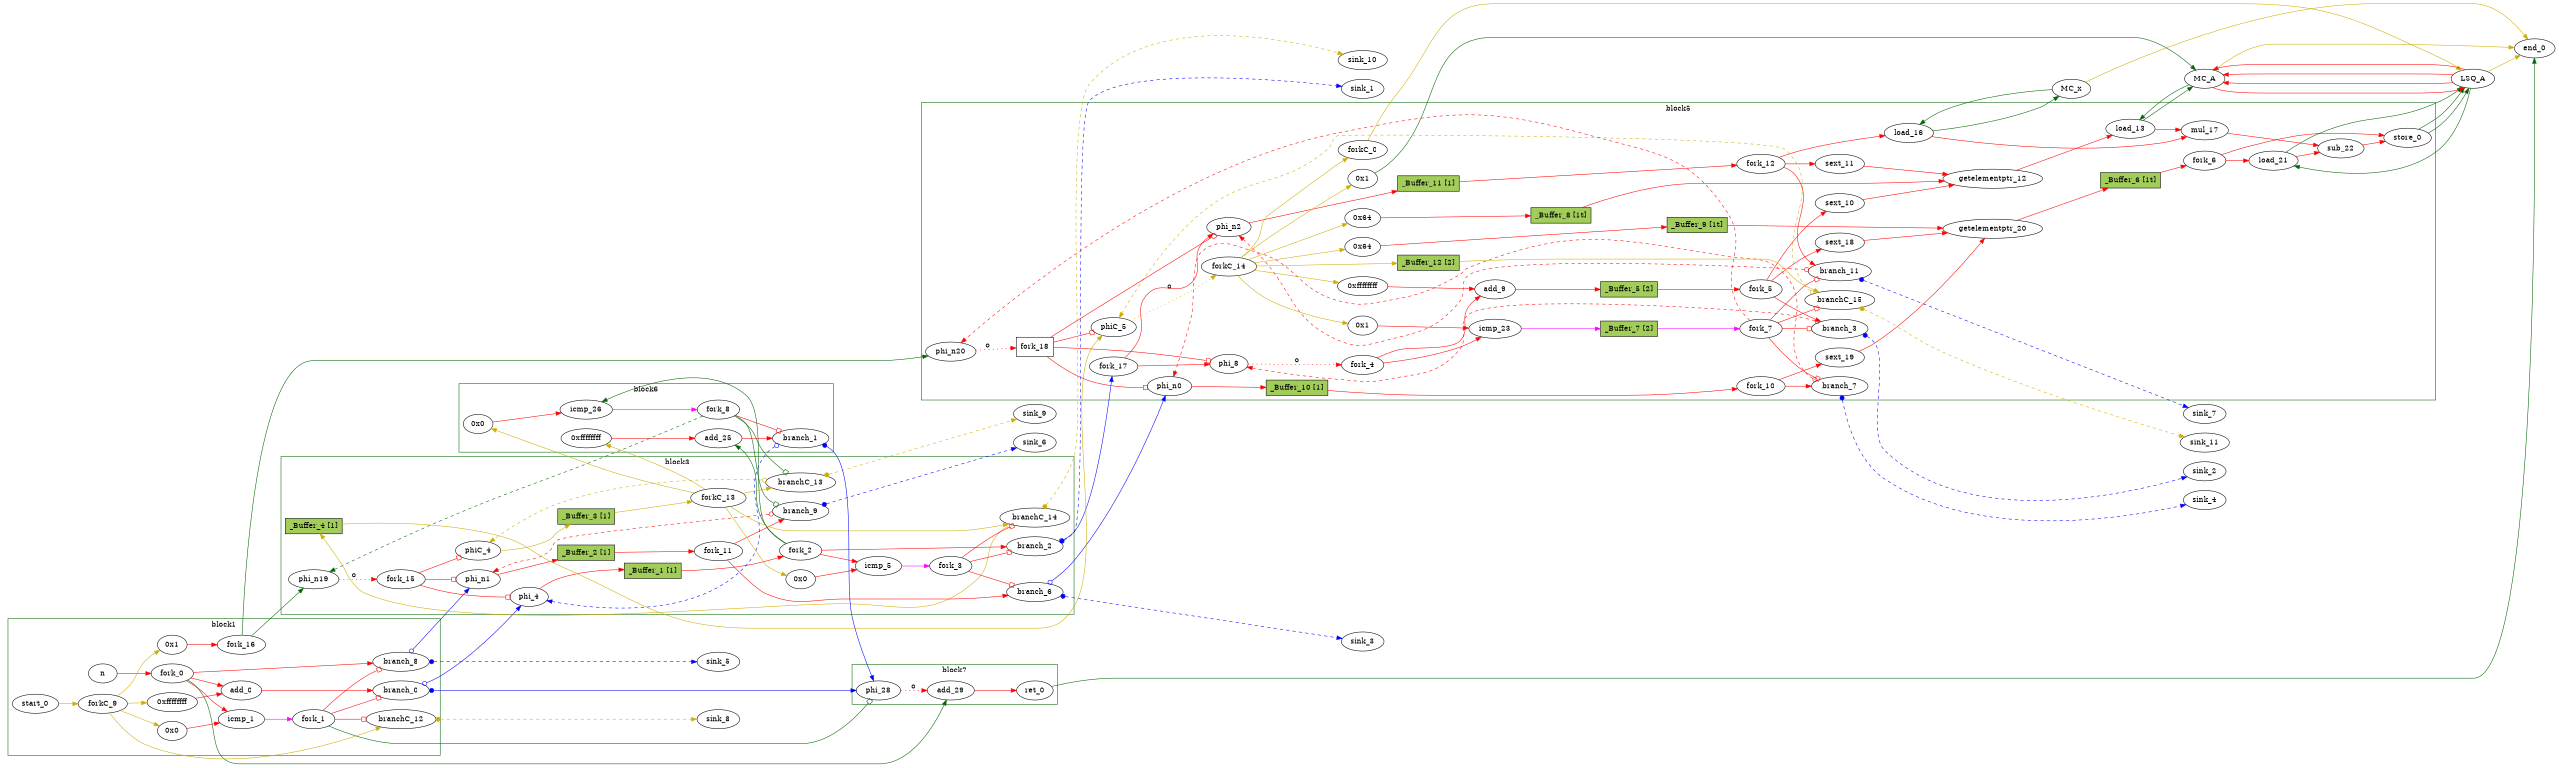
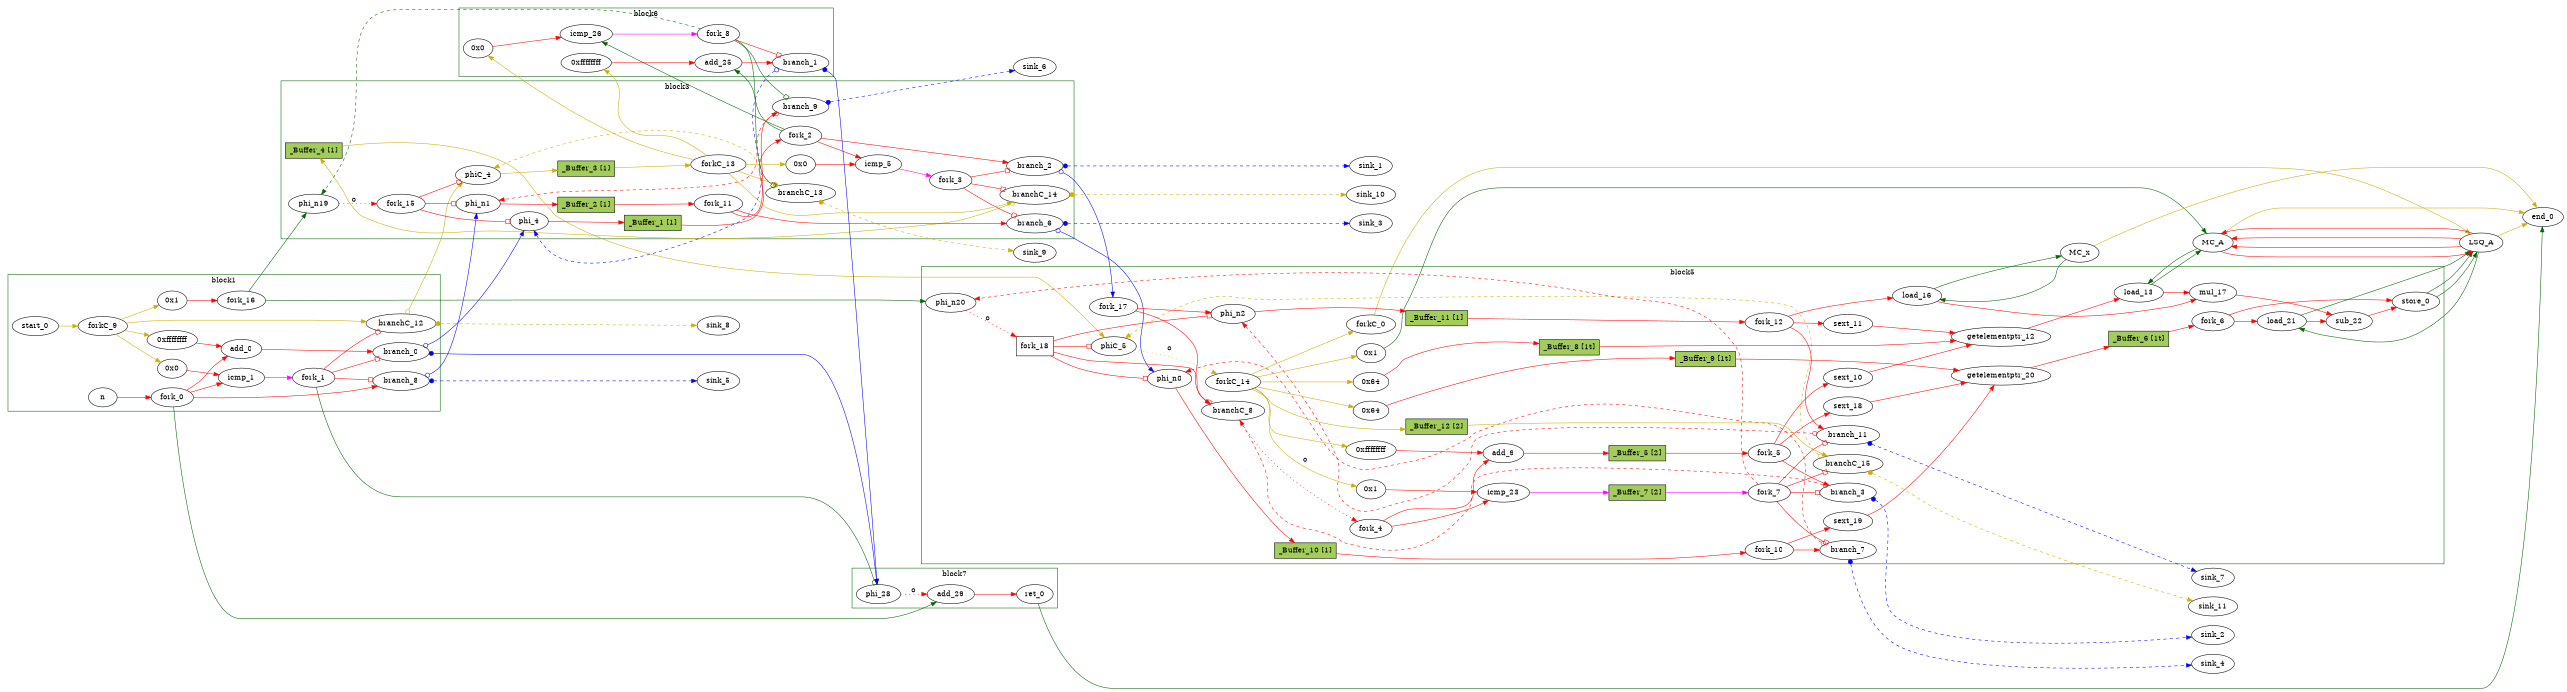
none -> (437, 249)
(1229, 364) -> (1233, 411)
